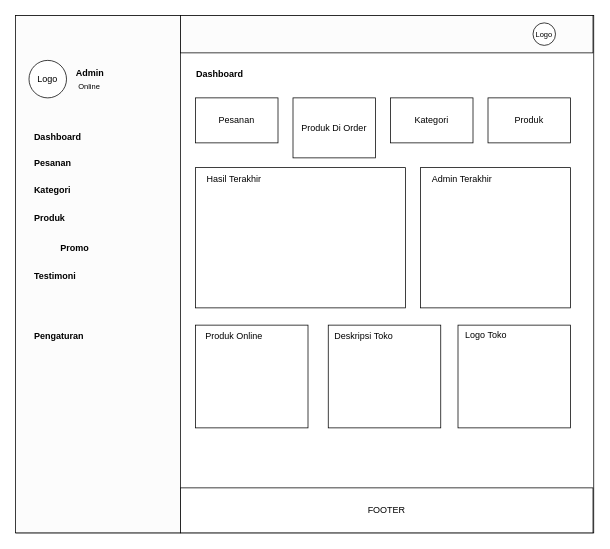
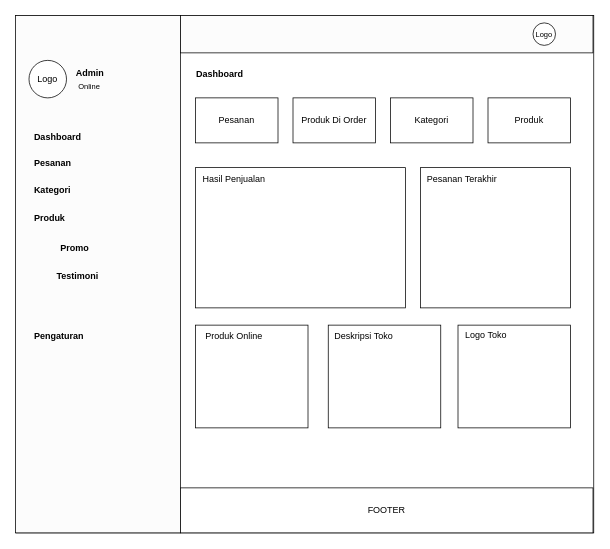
(334, 128) -> (334, 120)
(462, 179) -> (462, 179)
(234, 180) -> (234, 180)
(63, 276) -> (85, 276)
